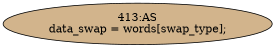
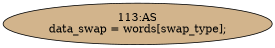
(138, 24) -> (138, 24)
